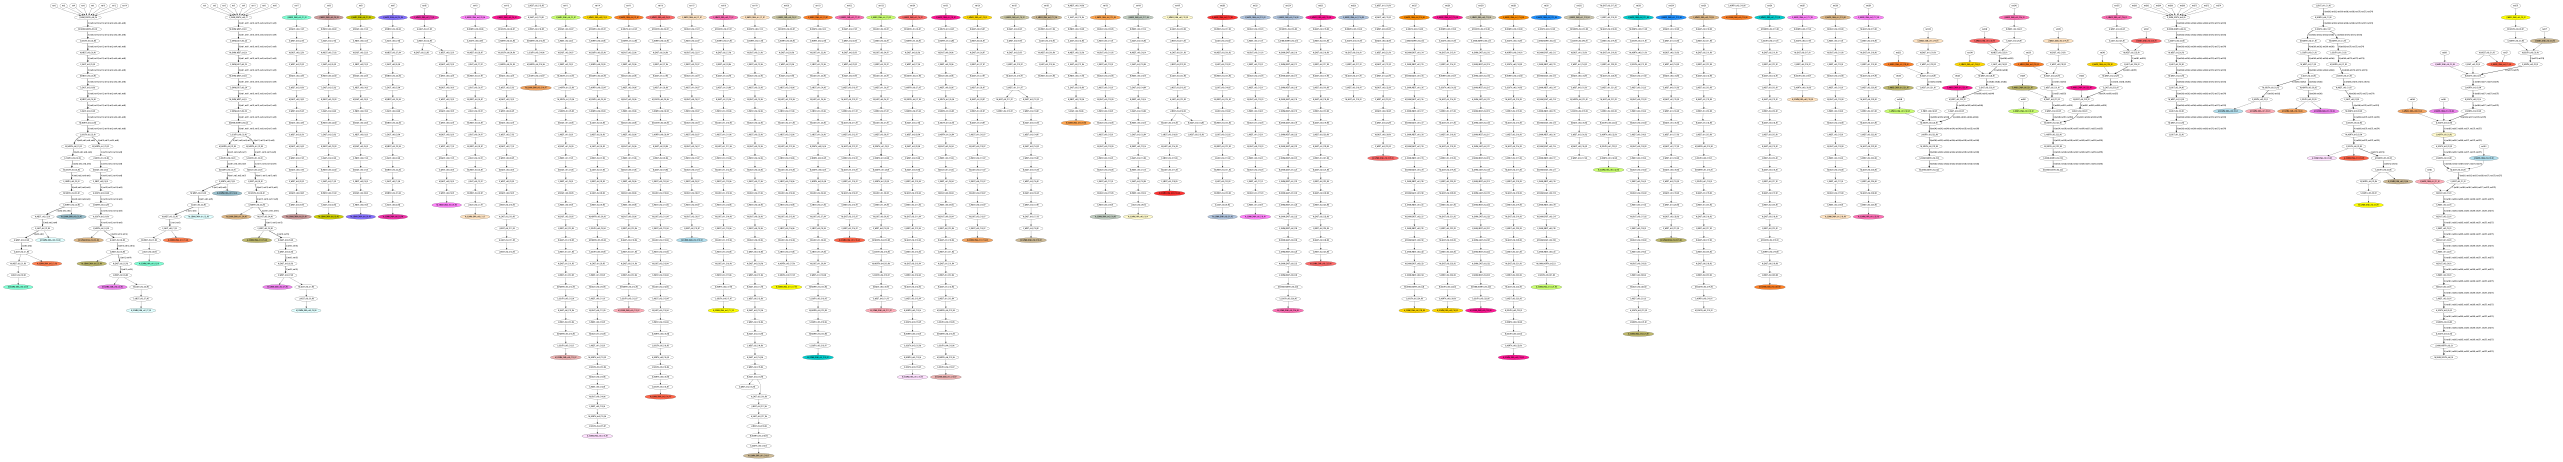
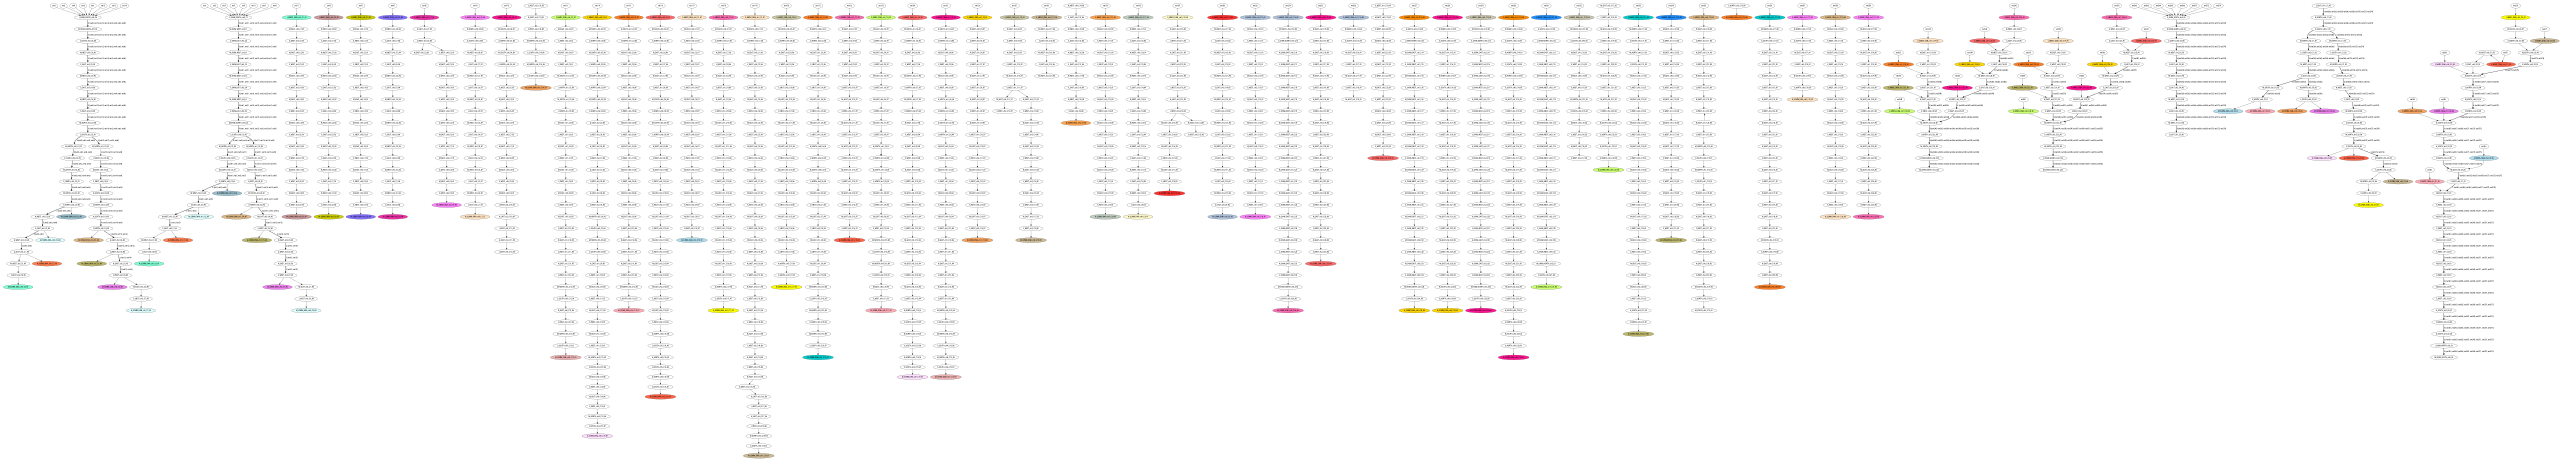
(2493, 58) -> (2495, 59)
(881, 93) -> none
none -> (1928, 100)
(1703, 116) -> (1705, 118)
(2444, 135) -> (2444, 135)
(761, 386) -> (752, 391)
